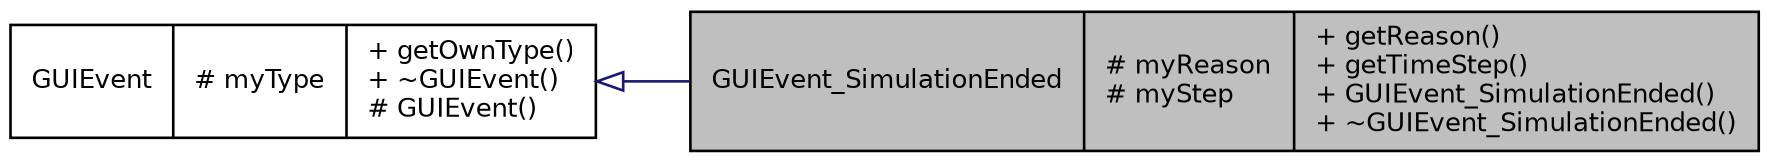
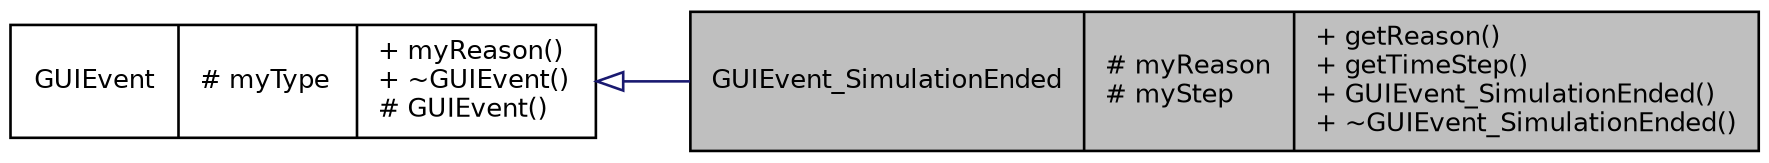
(471, 51) -> (471, 51)
